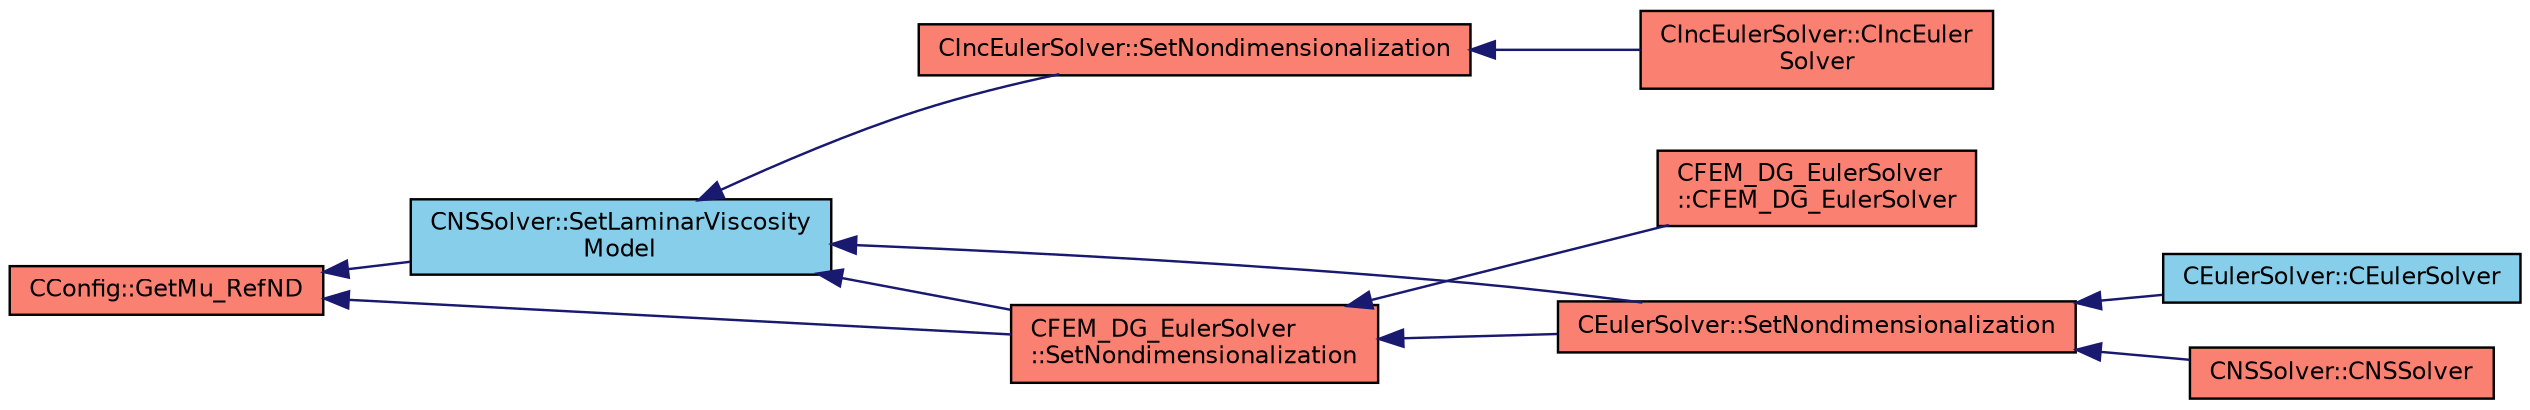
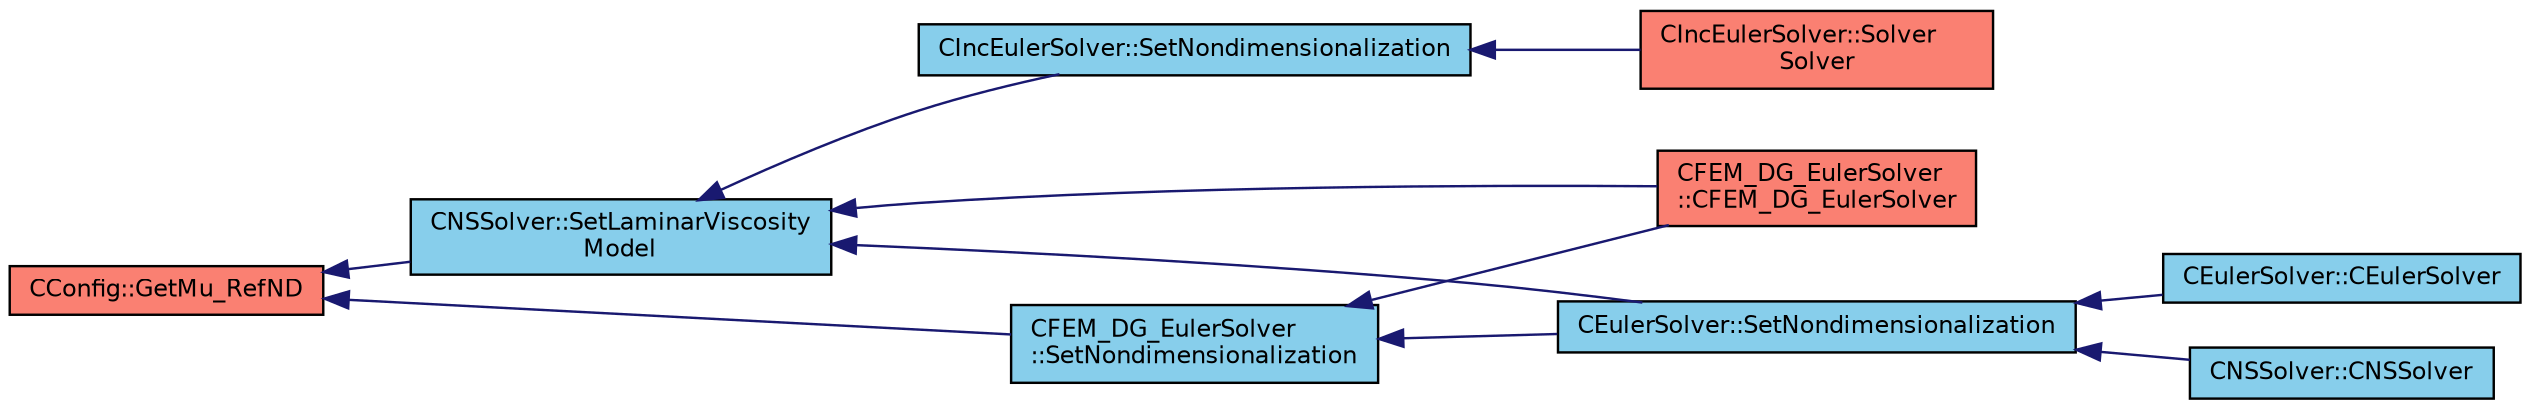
(1195, 50) -> (1195, 50)
(1817, 50) -> (1817, 50)
(926, 294) -> (1256, 189)
(1817, 327) -> (1817, 327)
(1195, 344) -> (1195, 344)
(2342, 373) -> (2342, 373)
